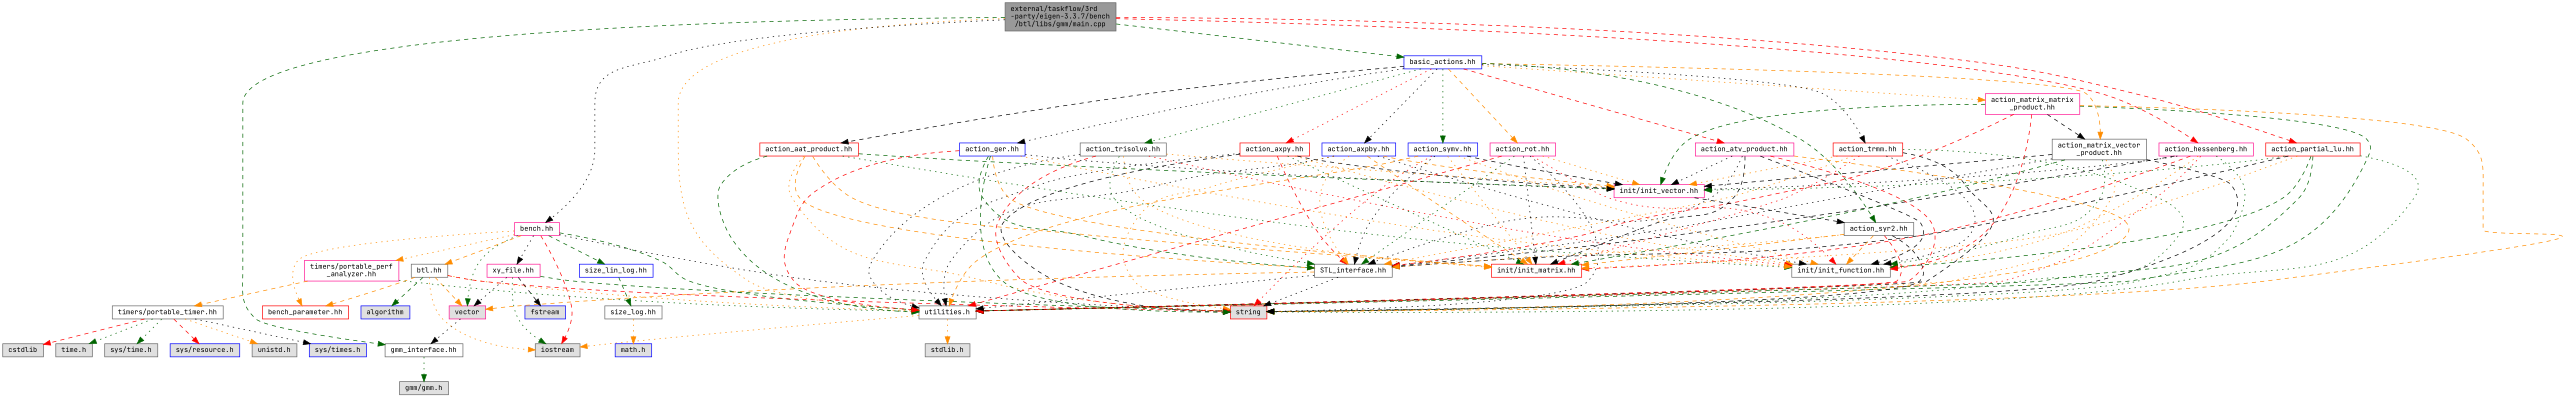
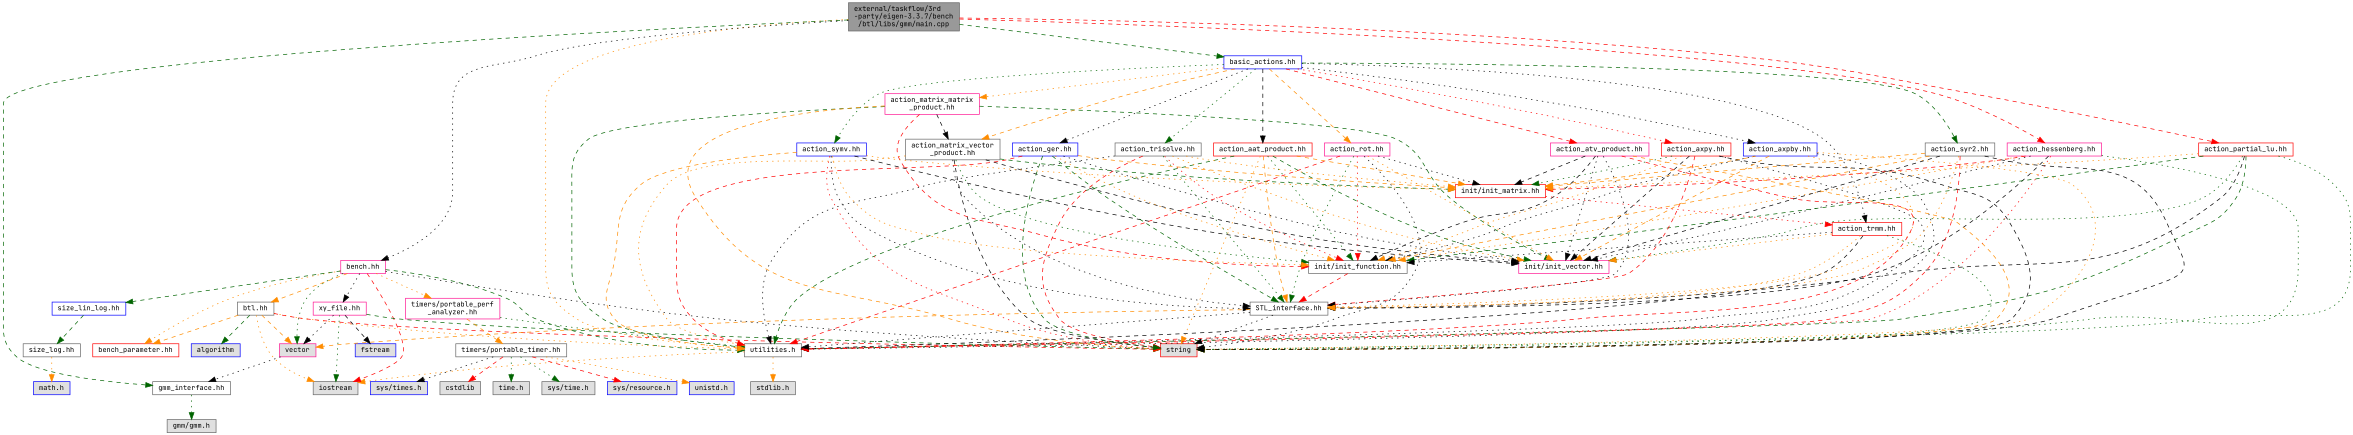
(1742, 201) -> (1326, 286)
(1769, 204) -> (1685, 210)
(1784, 213) -> (1765, 207)
(275, 350) -> (712, 388)
